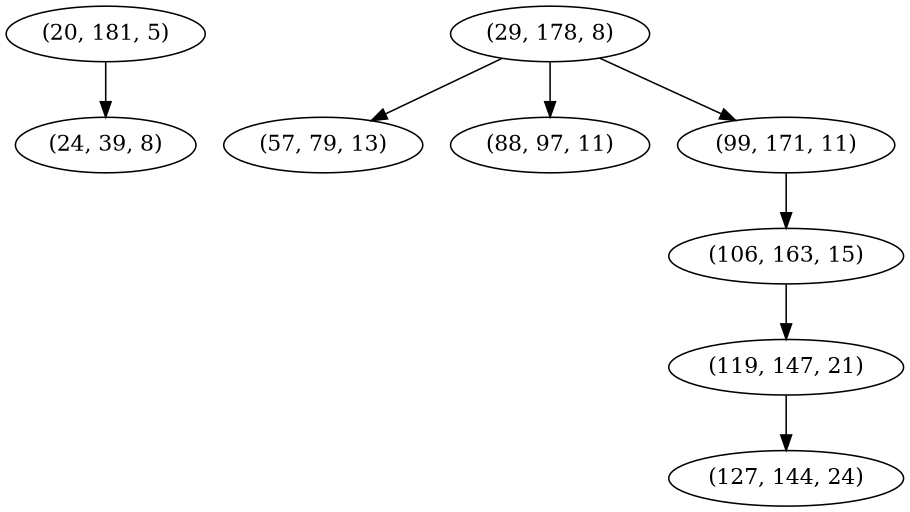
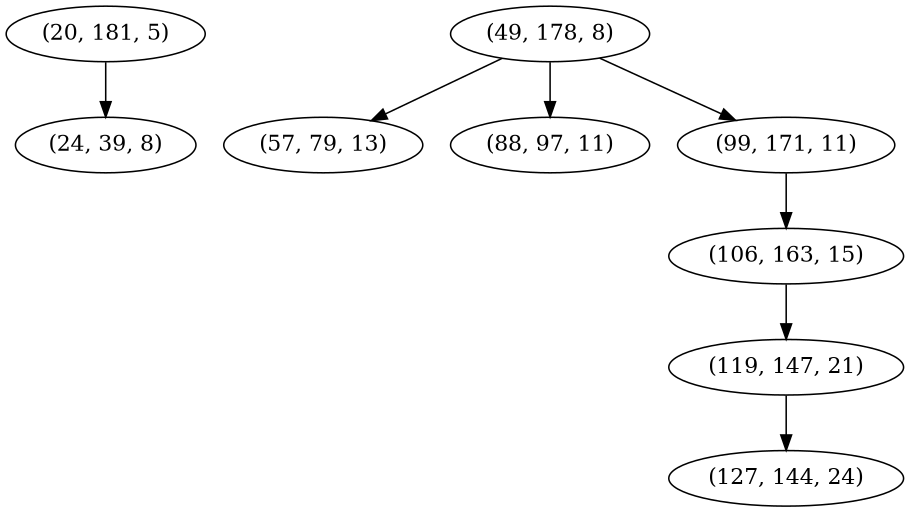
(550, 34) -> (550, 34)
